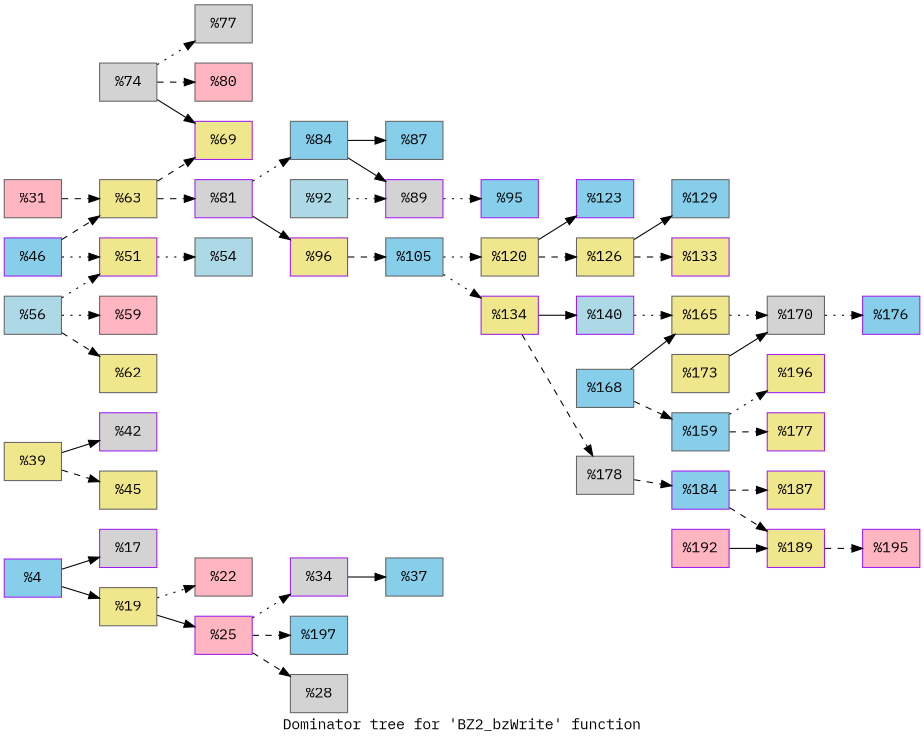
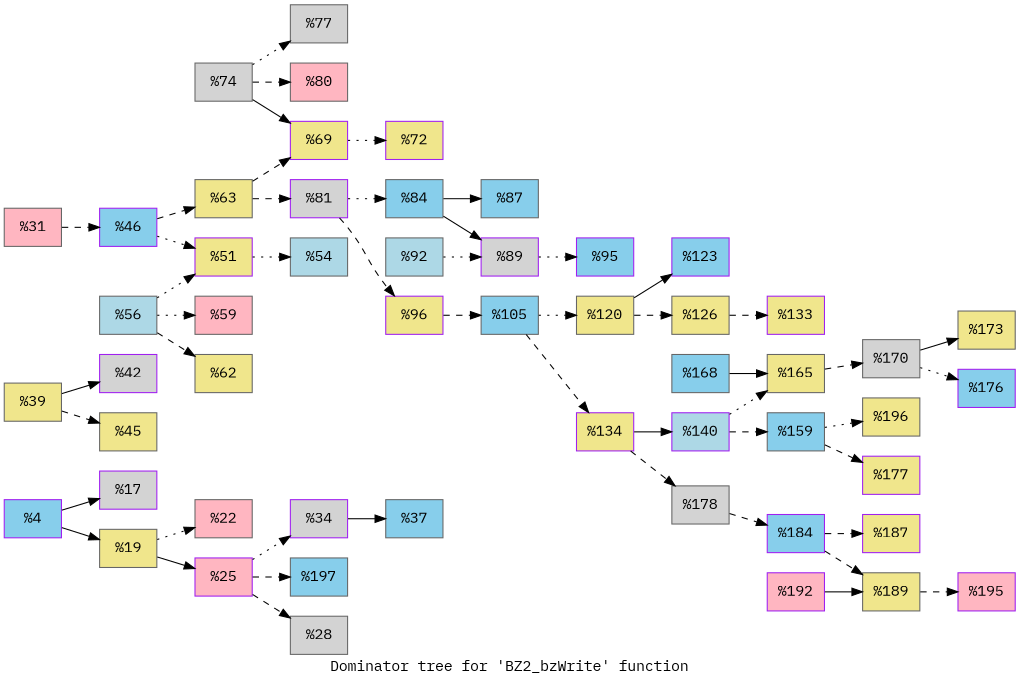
none -> (414, 140)
(75, 199) -> (75, 227)
(700, 199) -> none
(267, 225) -> (364, 252)
(458, 283) -> (554, 369)
(743, 315) -> (838, 367)
(744, 347) -> (934, 346)
(796, 374) -> (891, 417)
(648, 408) -> (743, 432)
(796, 548) -> (891, 592)
